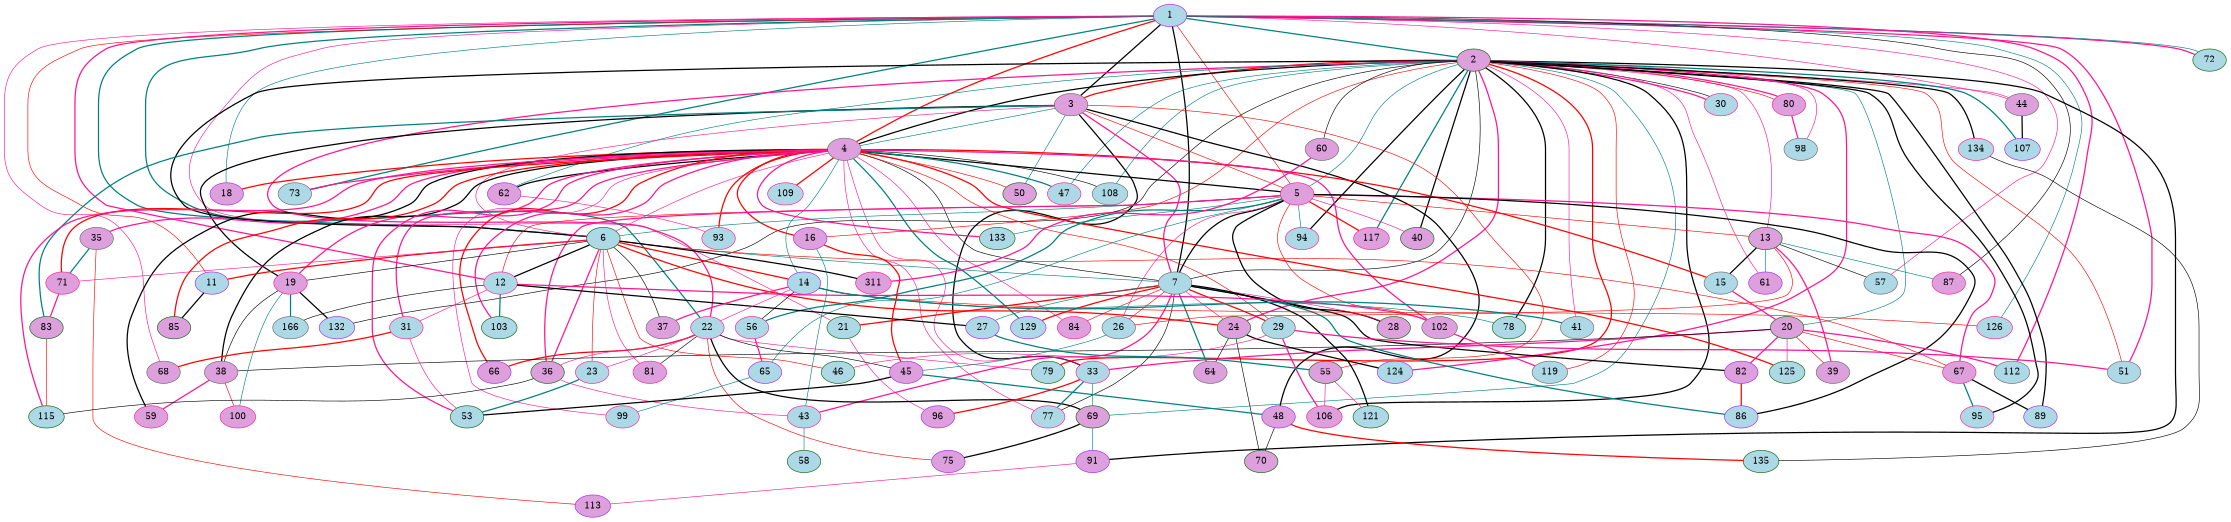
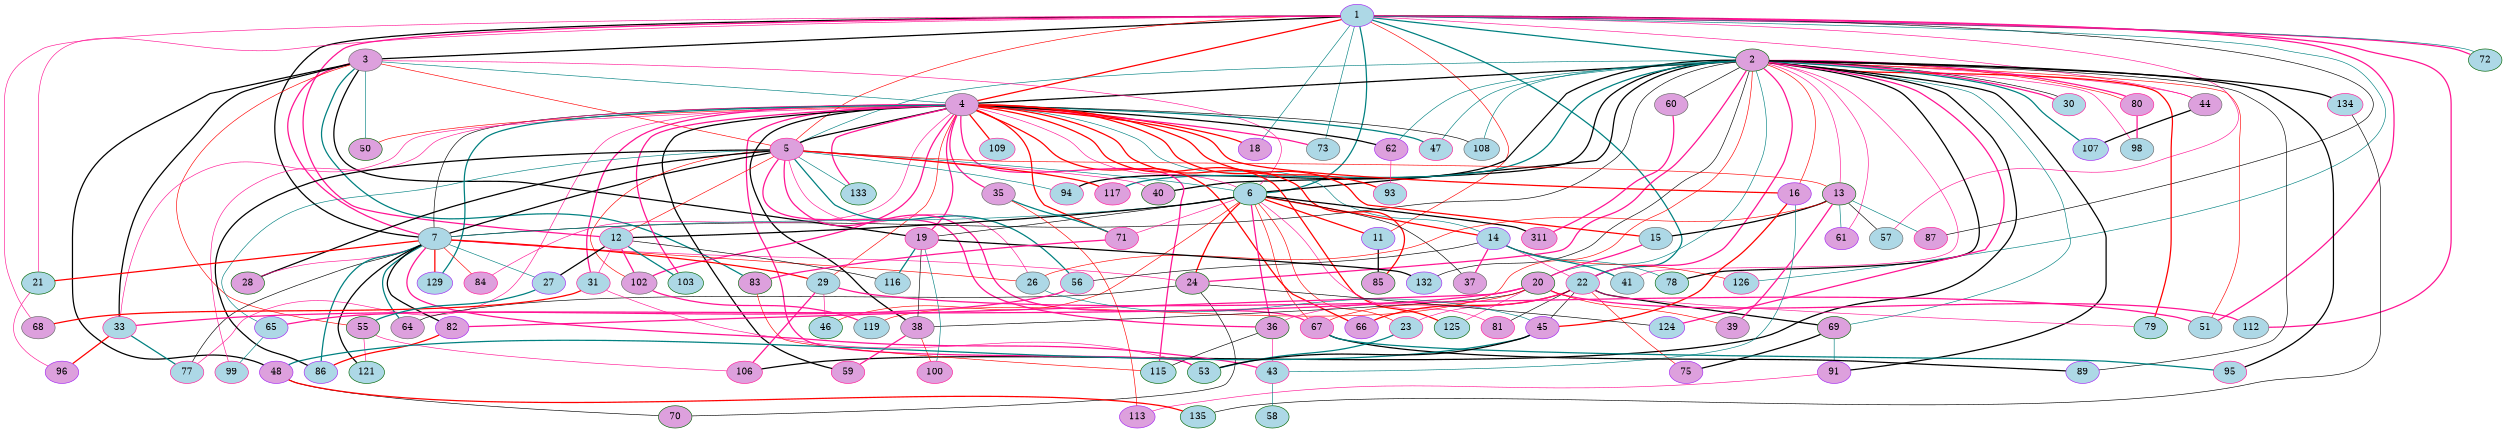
(1269, 67) -> none
(1869, 89) -> (2230, 90)
(710, 104) -> (1341, 77)
(291, 328) -> (893, 283)
(1326, 356) -> (1517, 312)
(1093, 391) -> none
